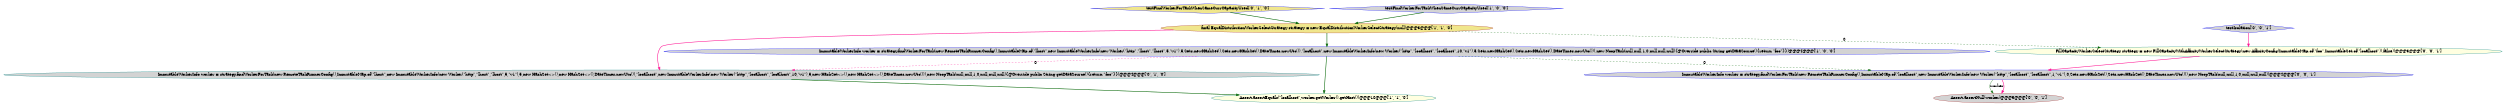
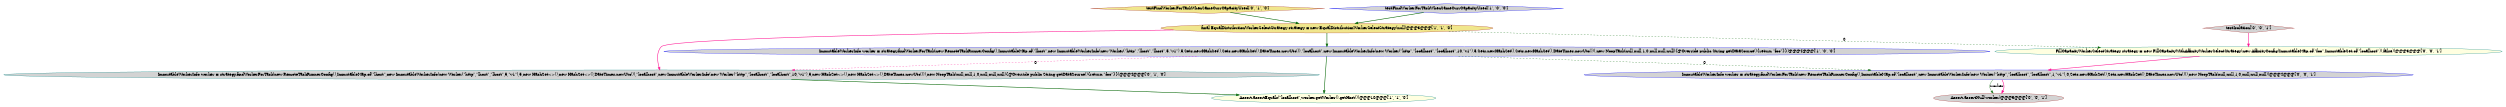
(1208, 9) -> (1208, 9)
(2249, 28) -> (2249, 28)
